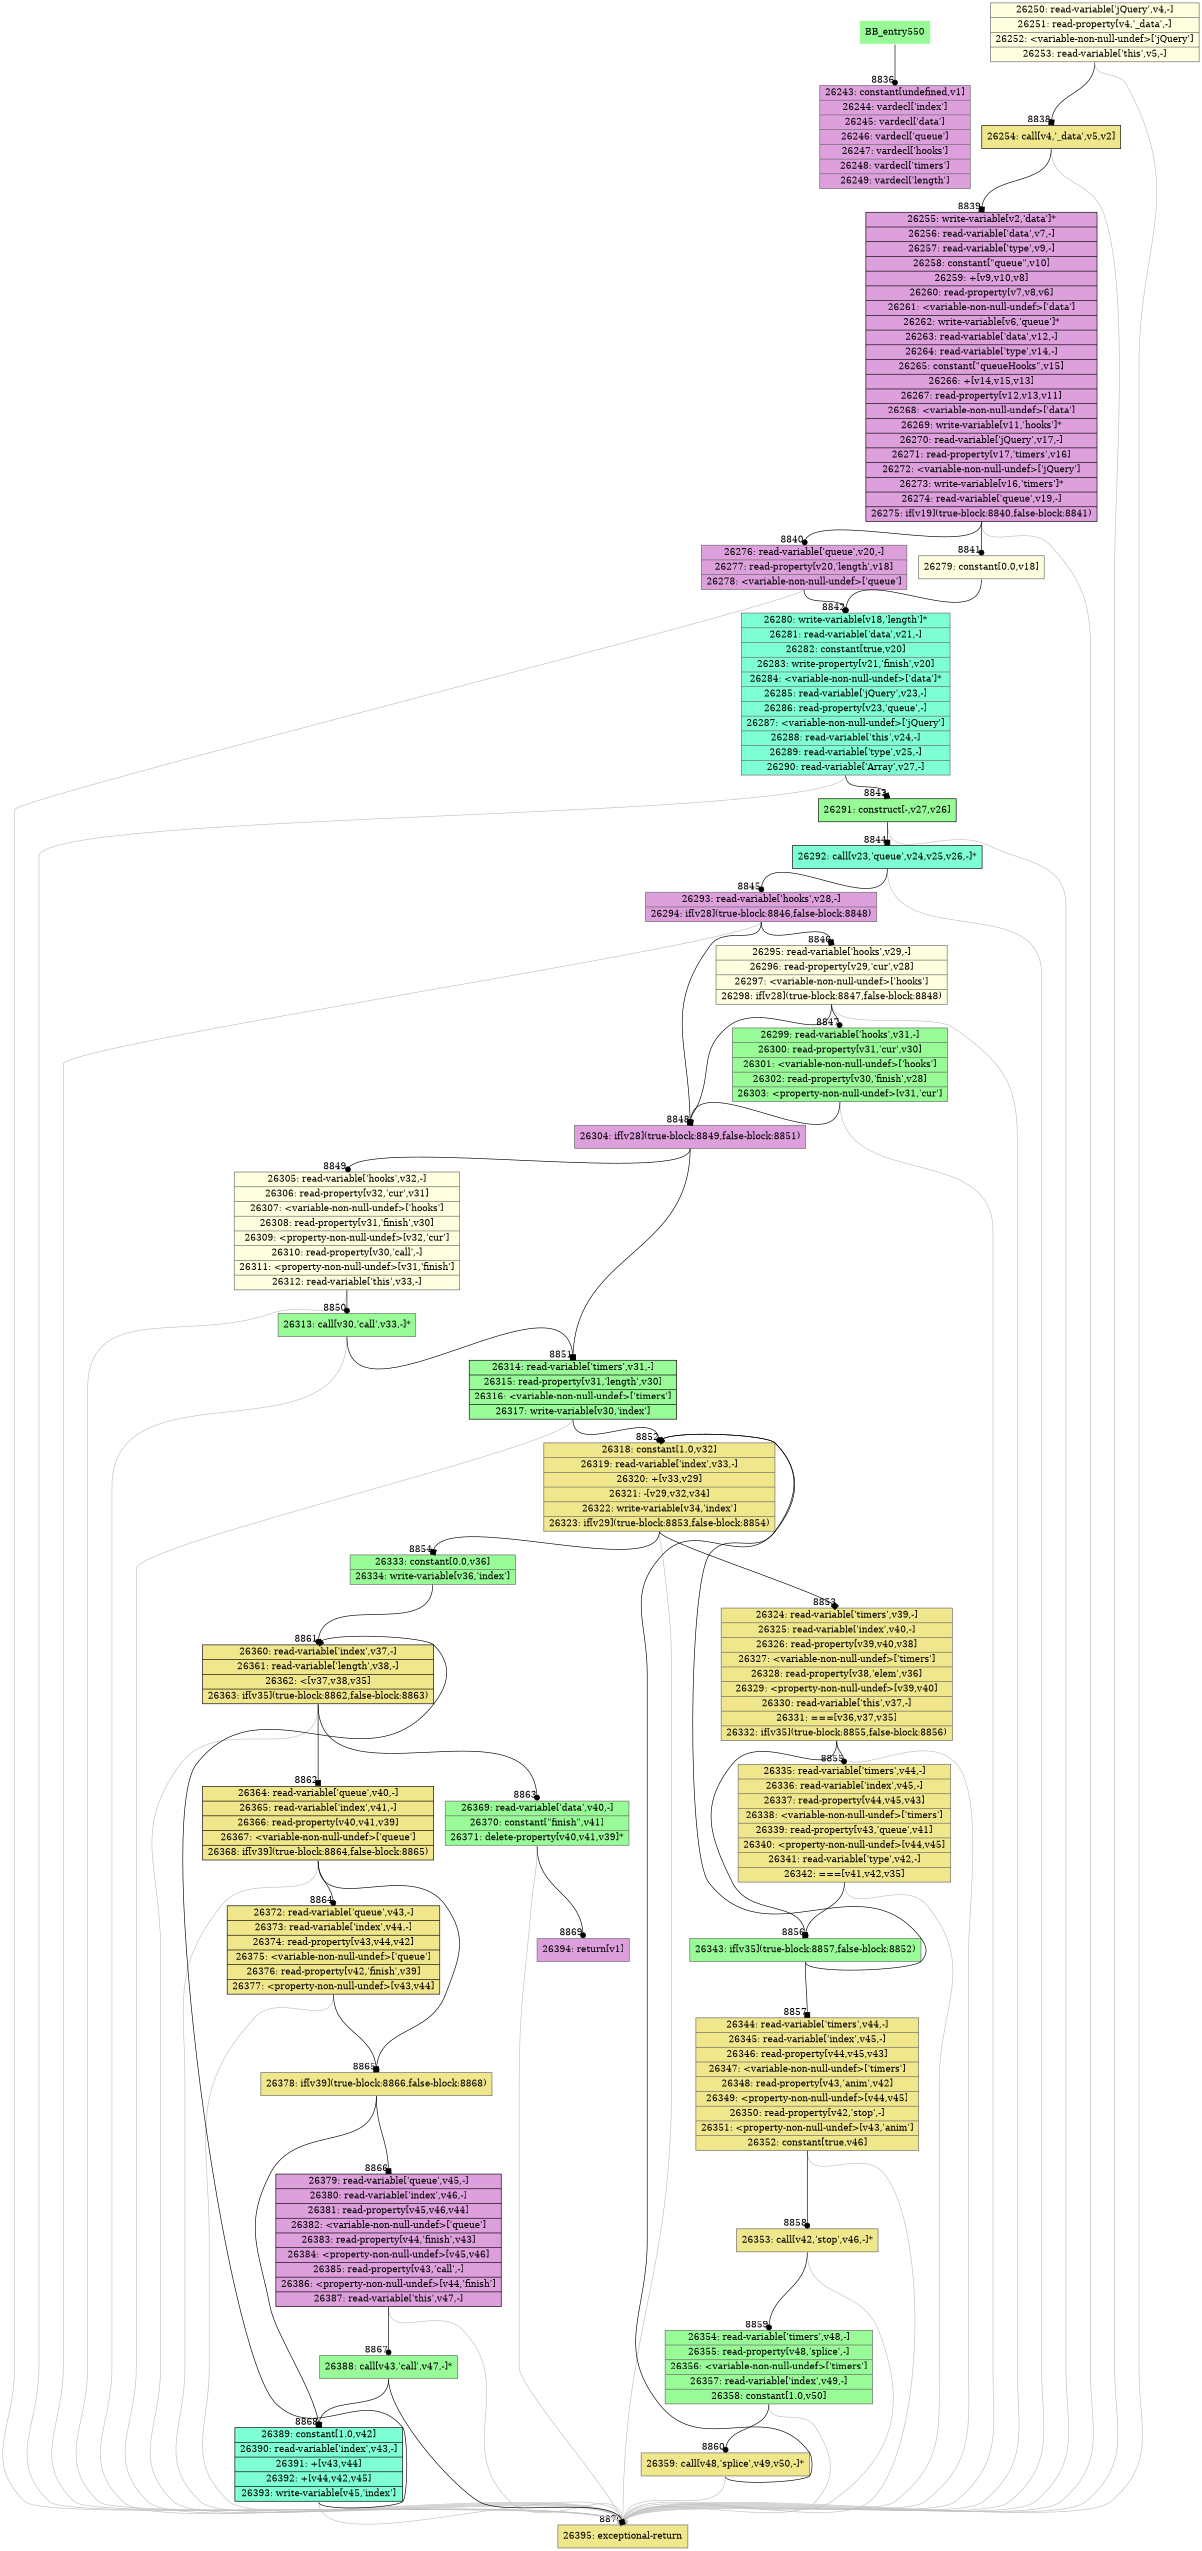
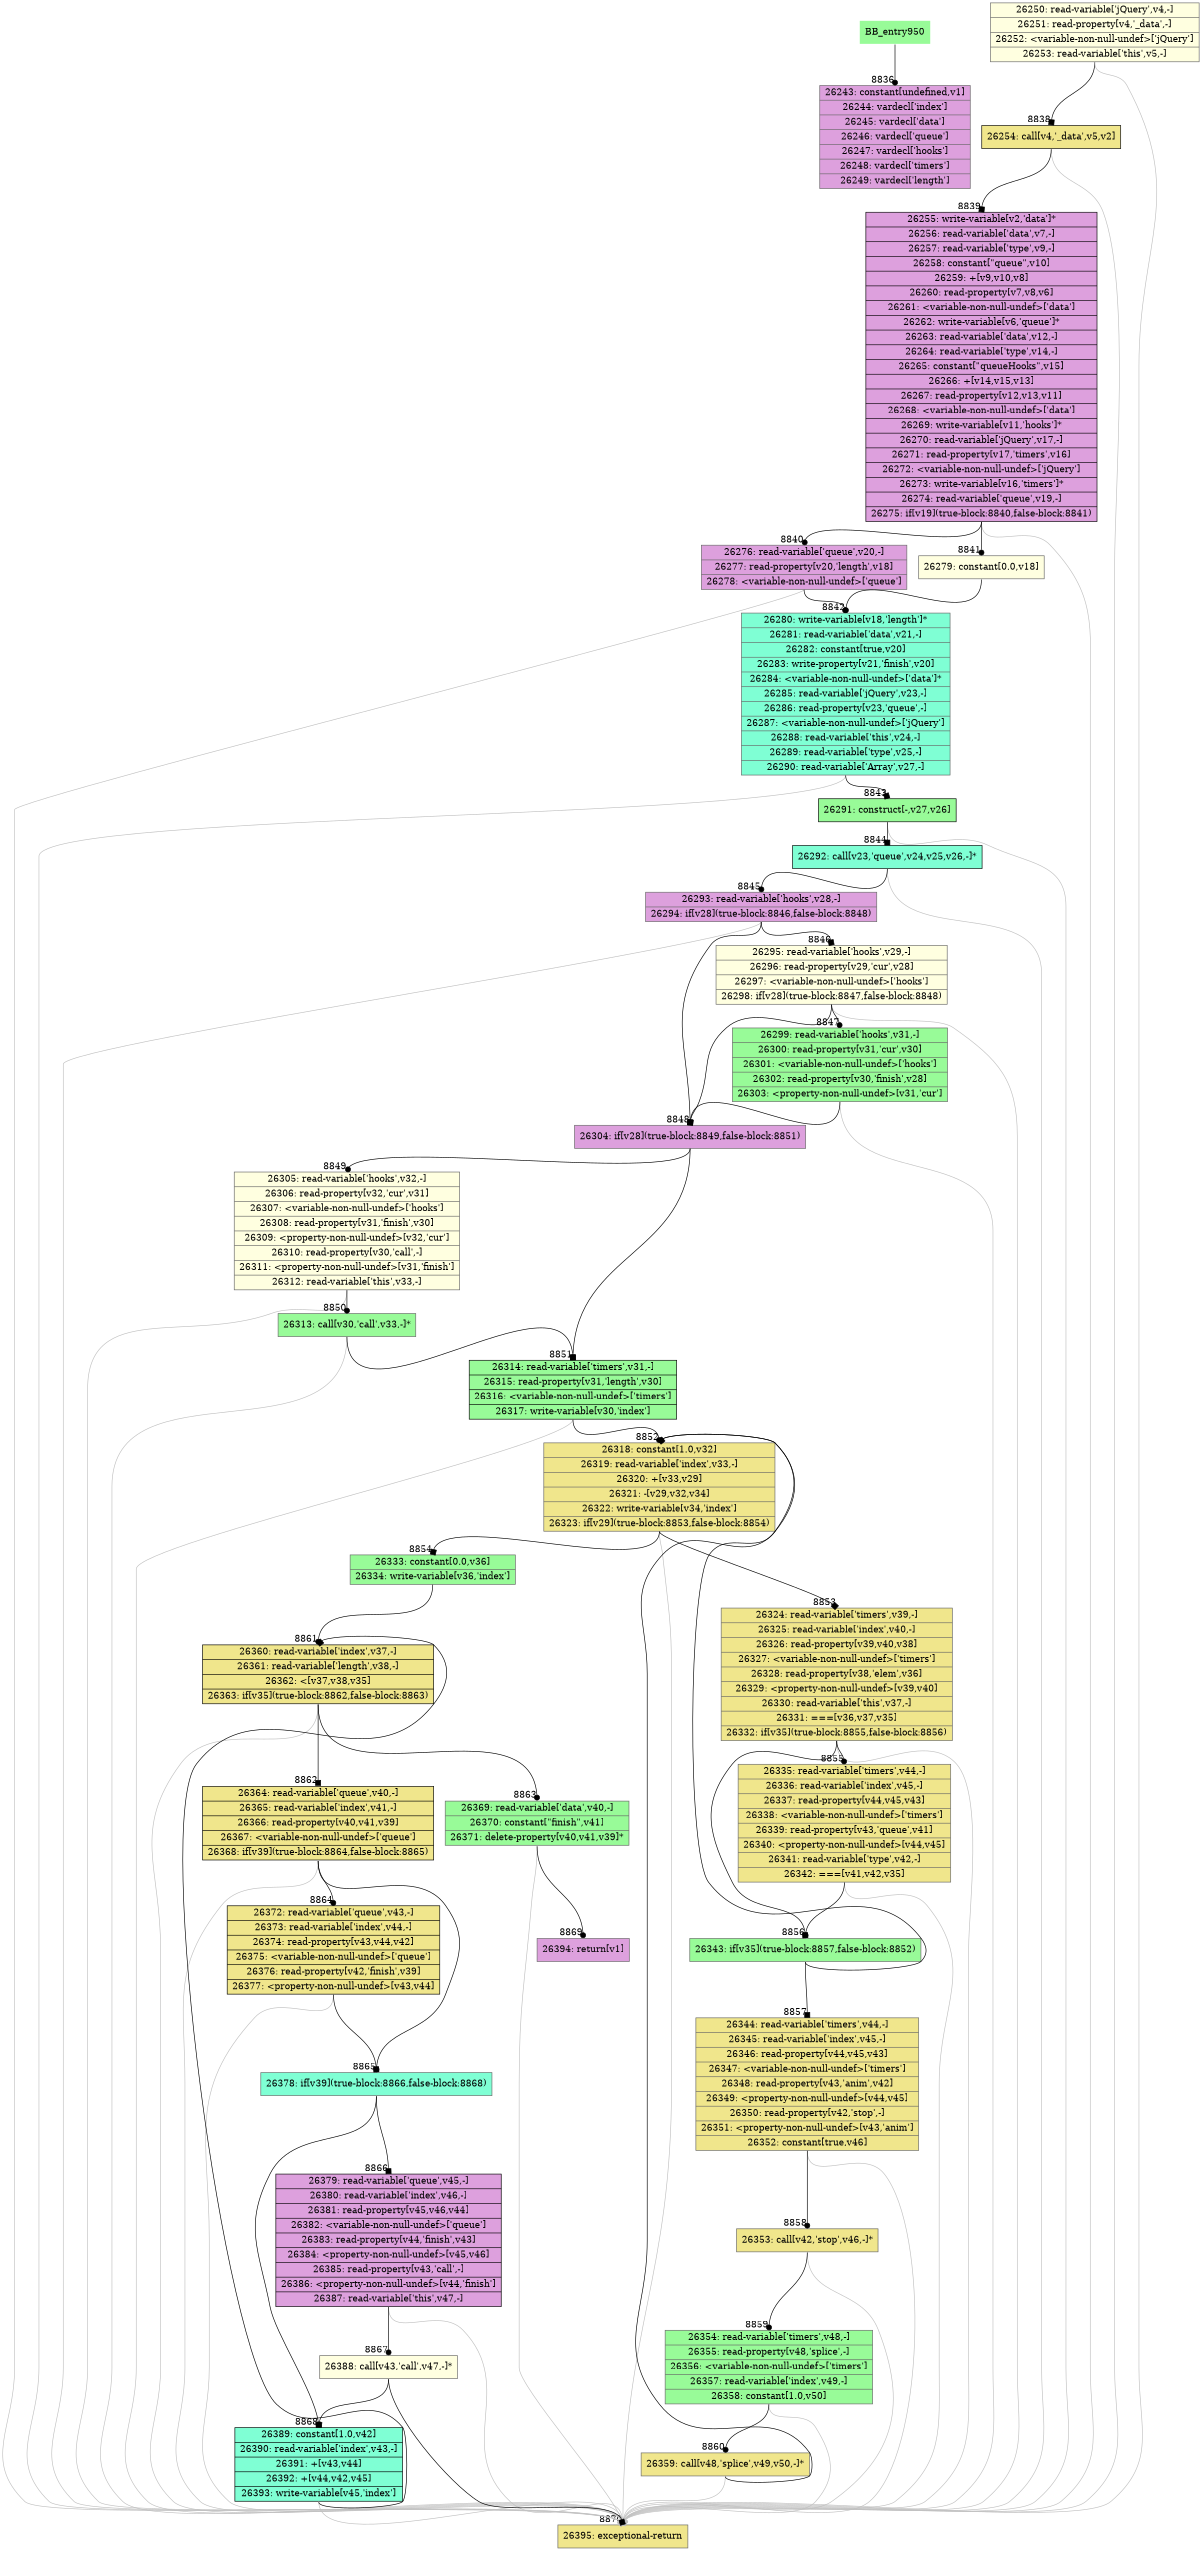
(895, 32) -> (895, 32)
(376, 2084) -> (376, 2084)
(389, 2367) -> (389, 2367)
